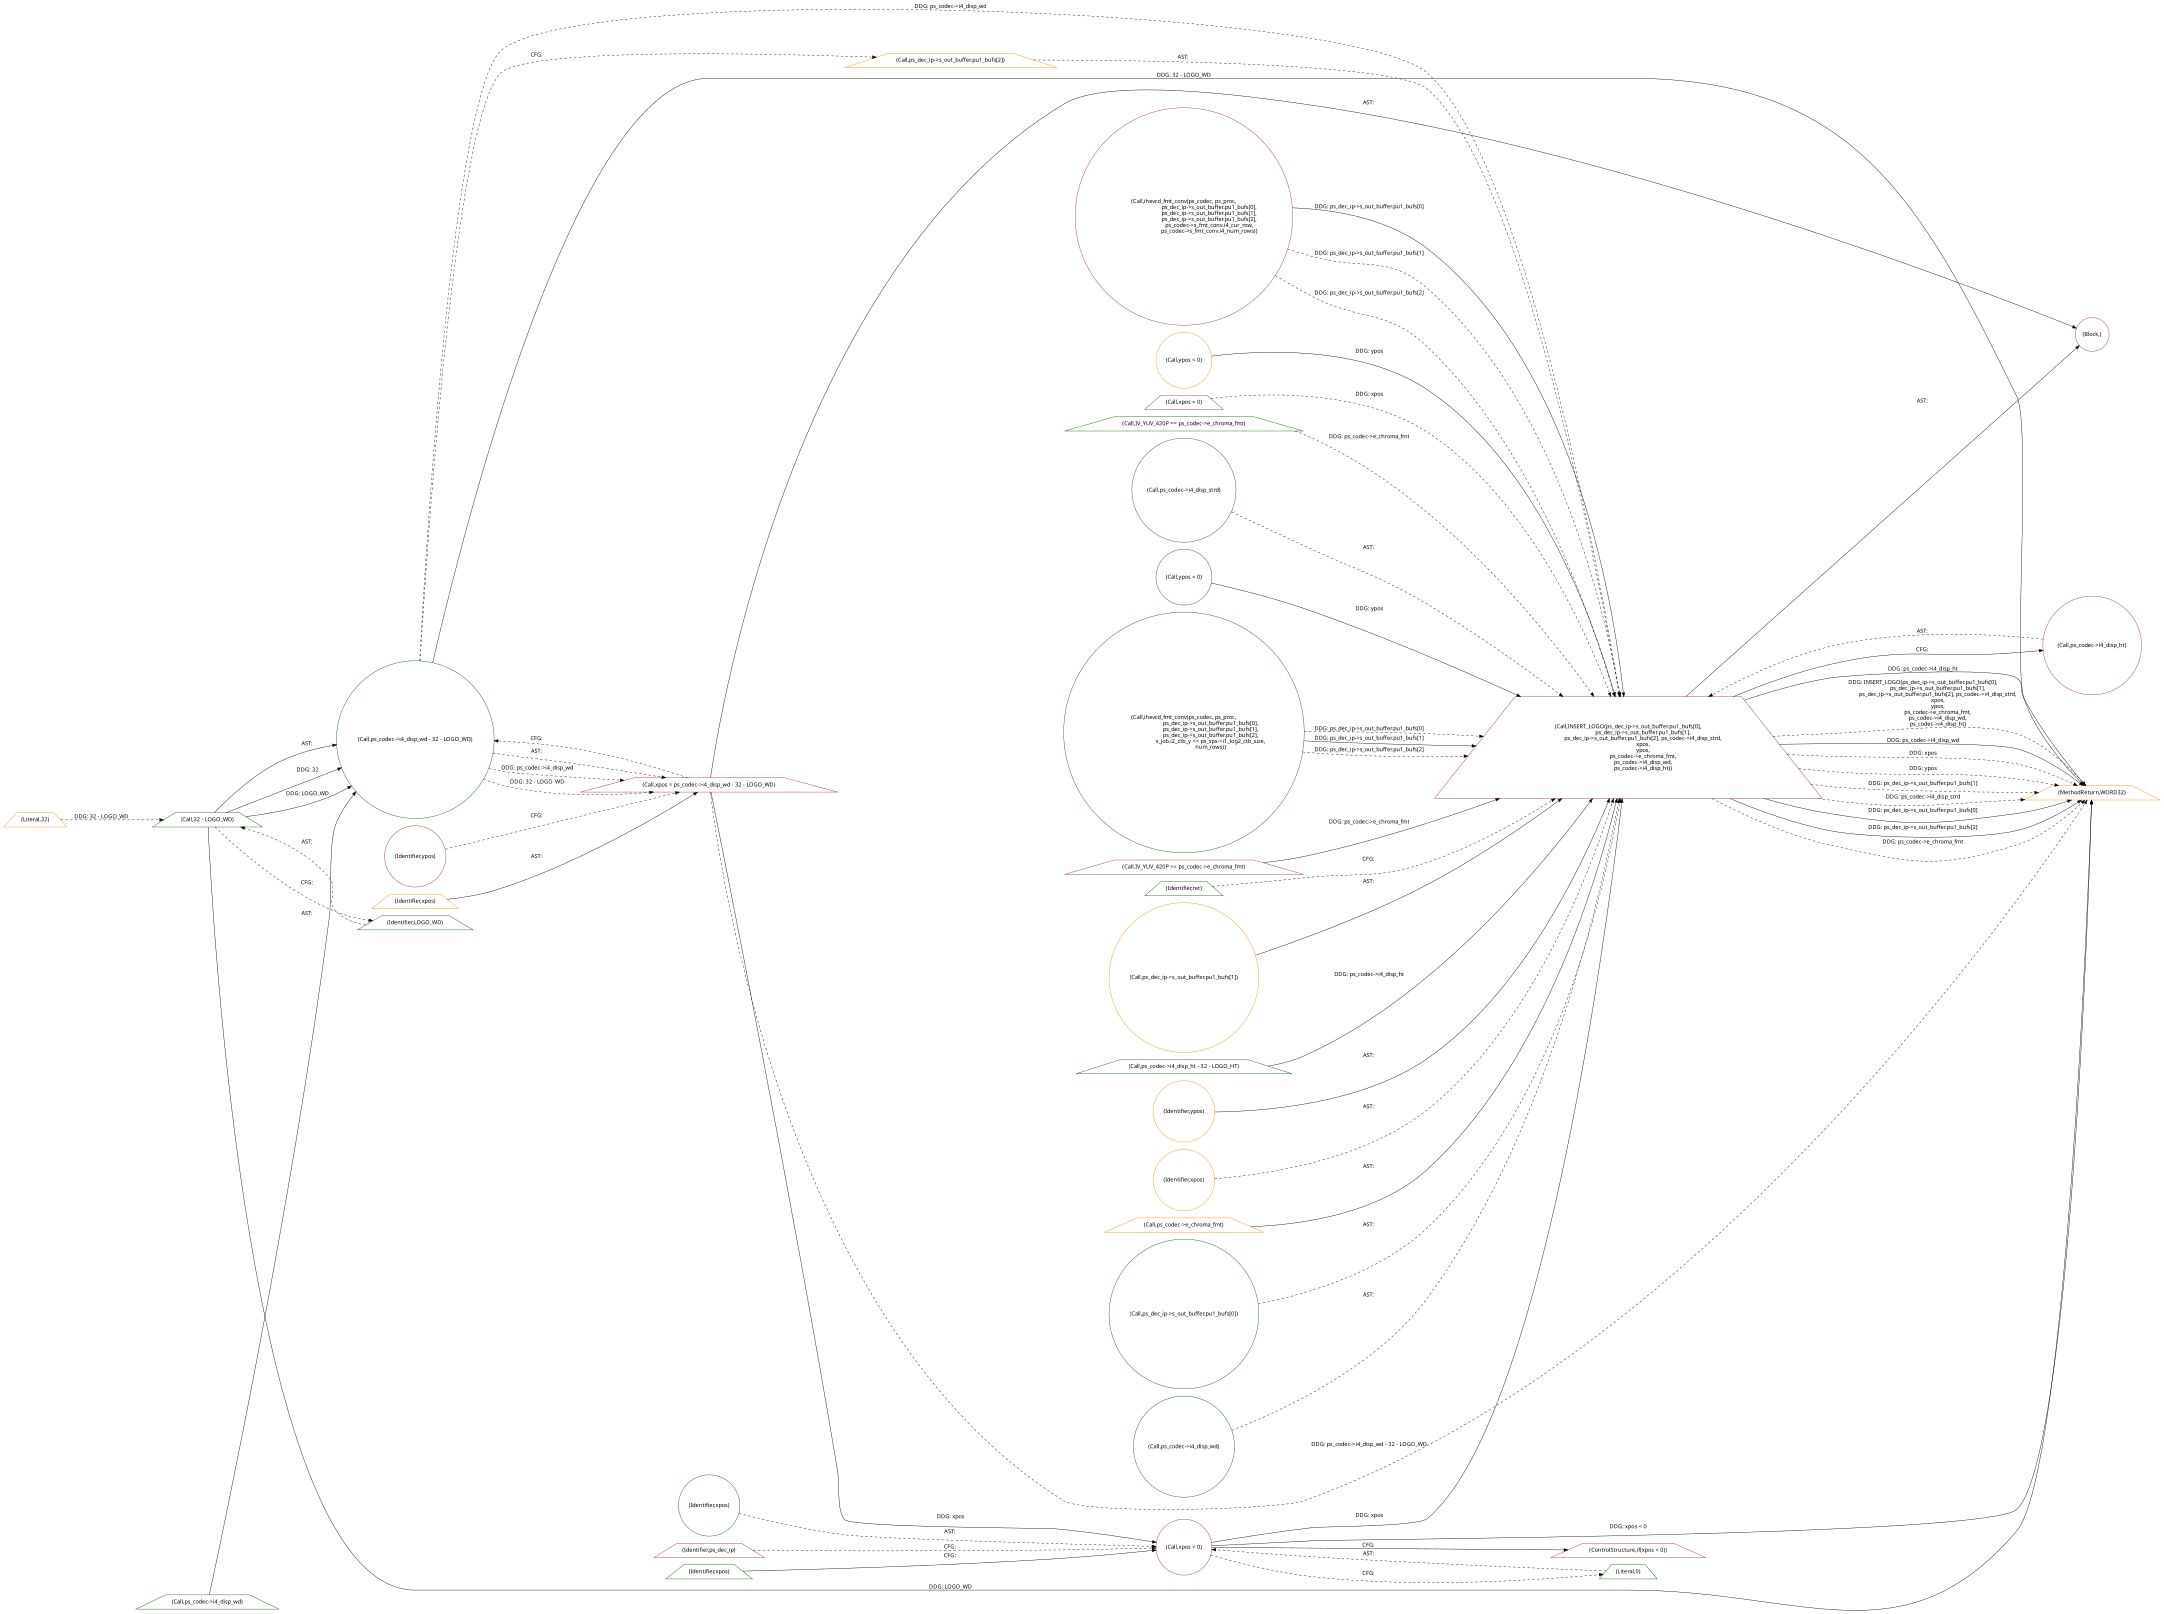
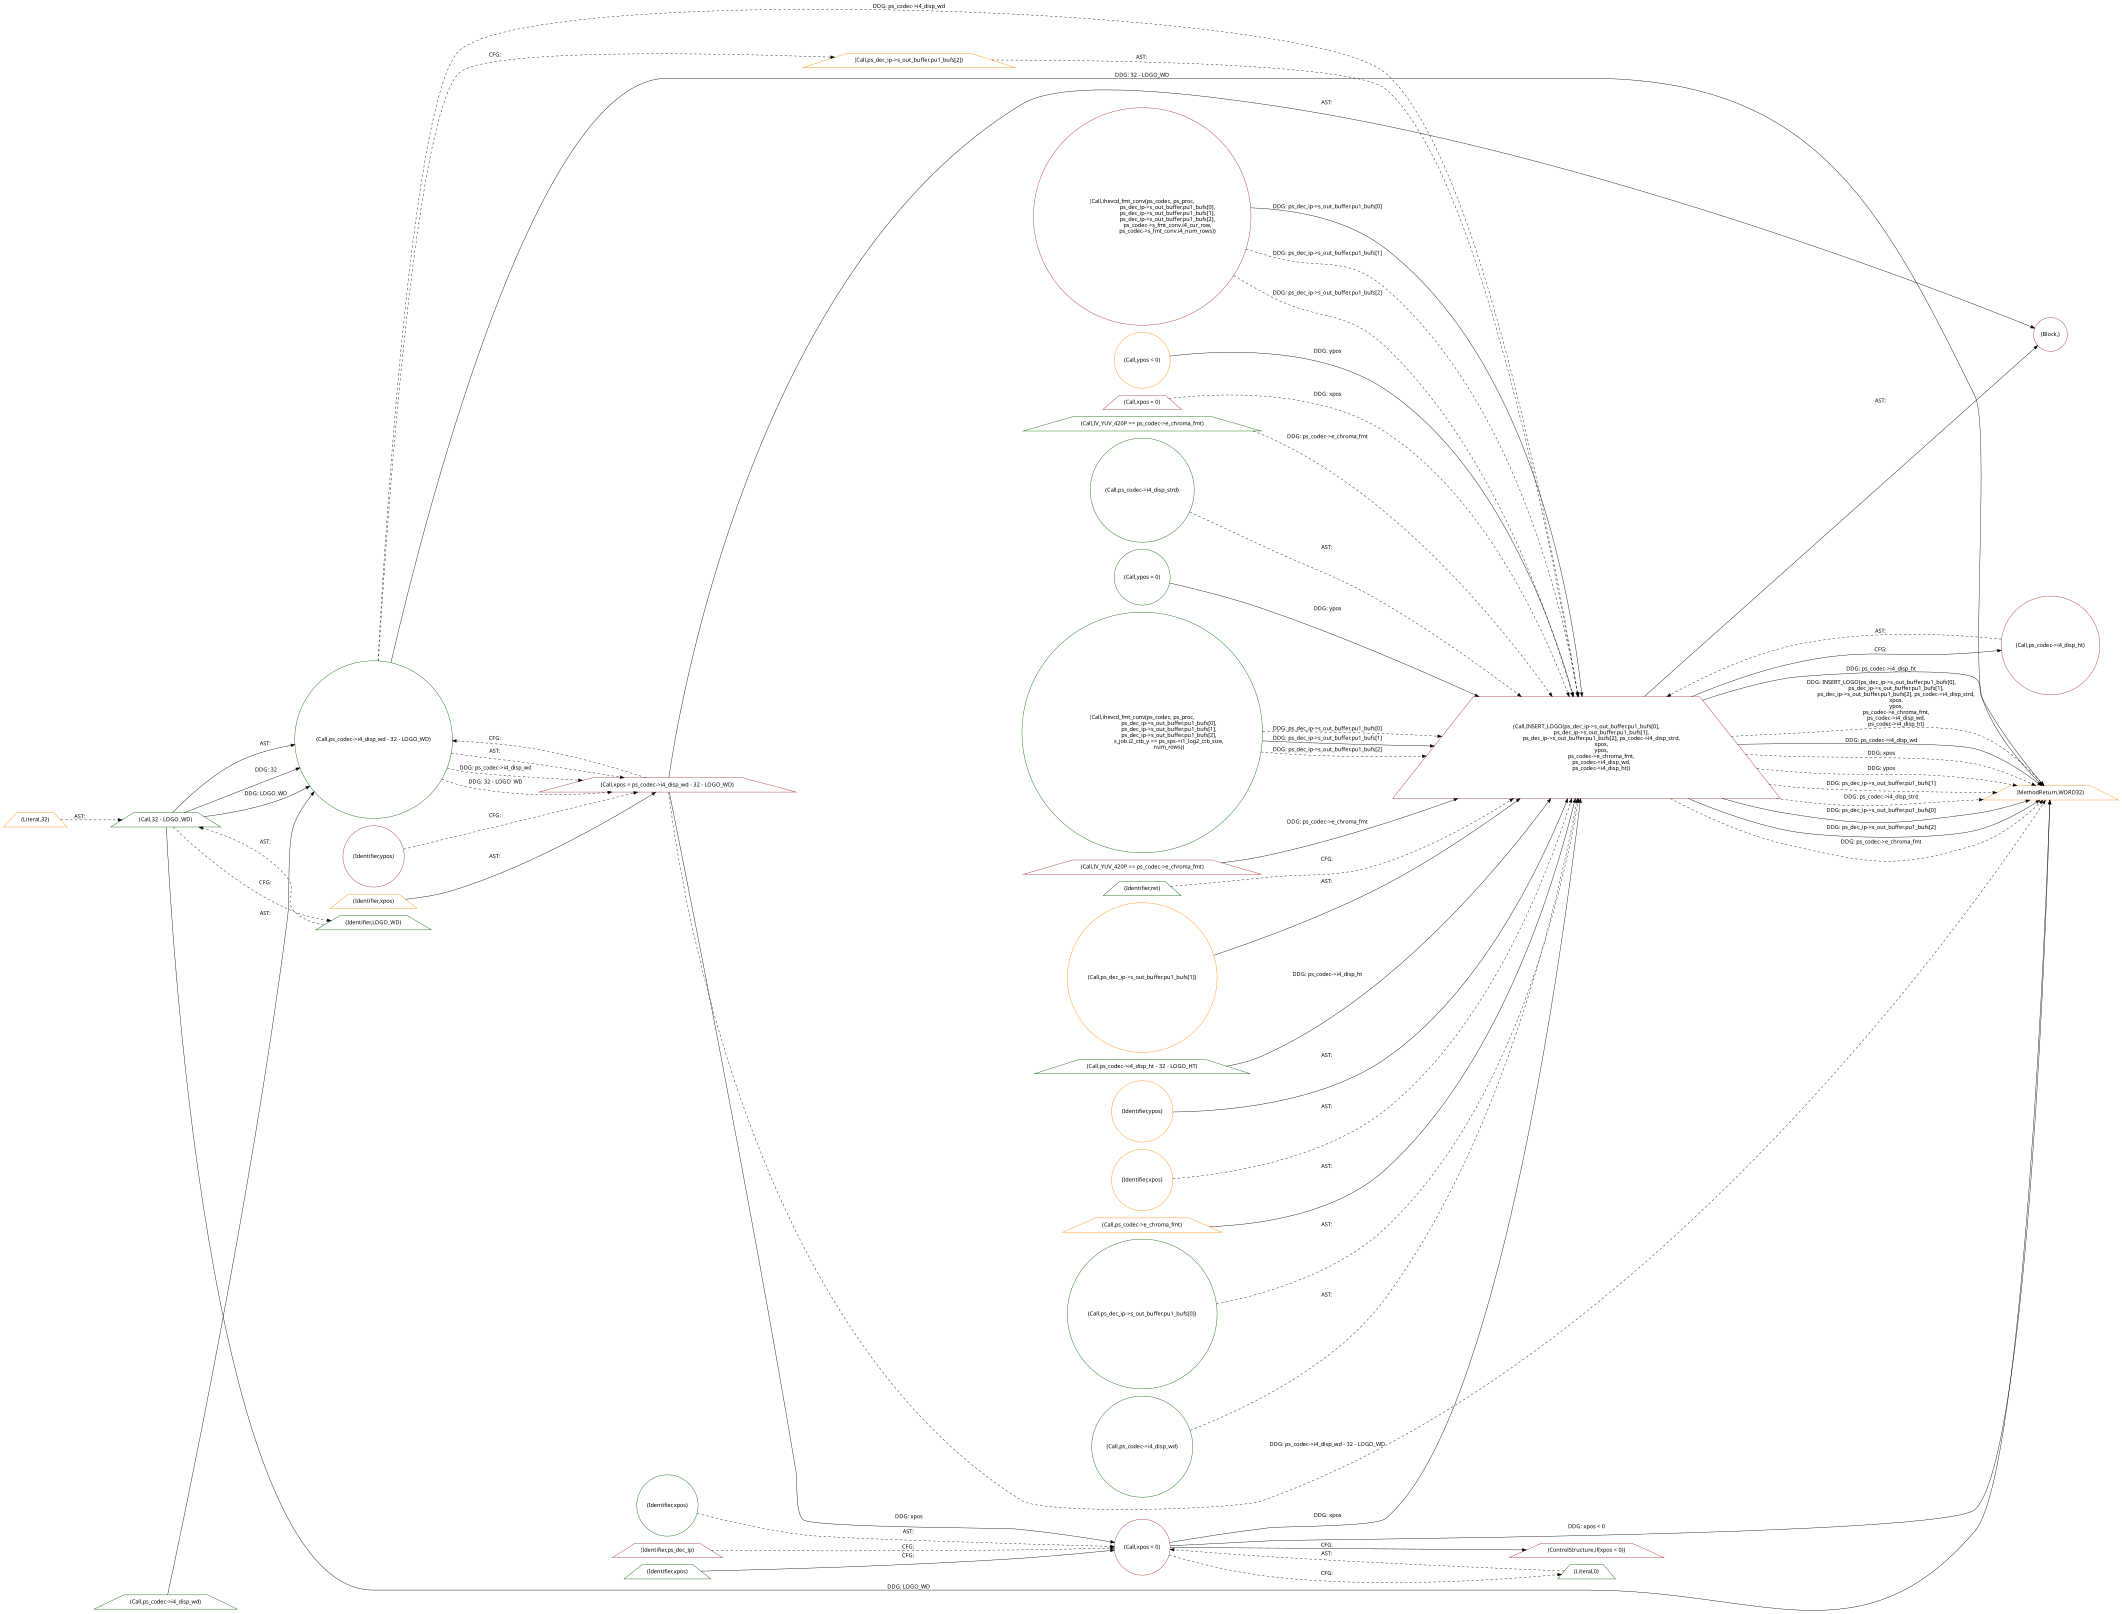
(101, 817) -> (81, 817)
